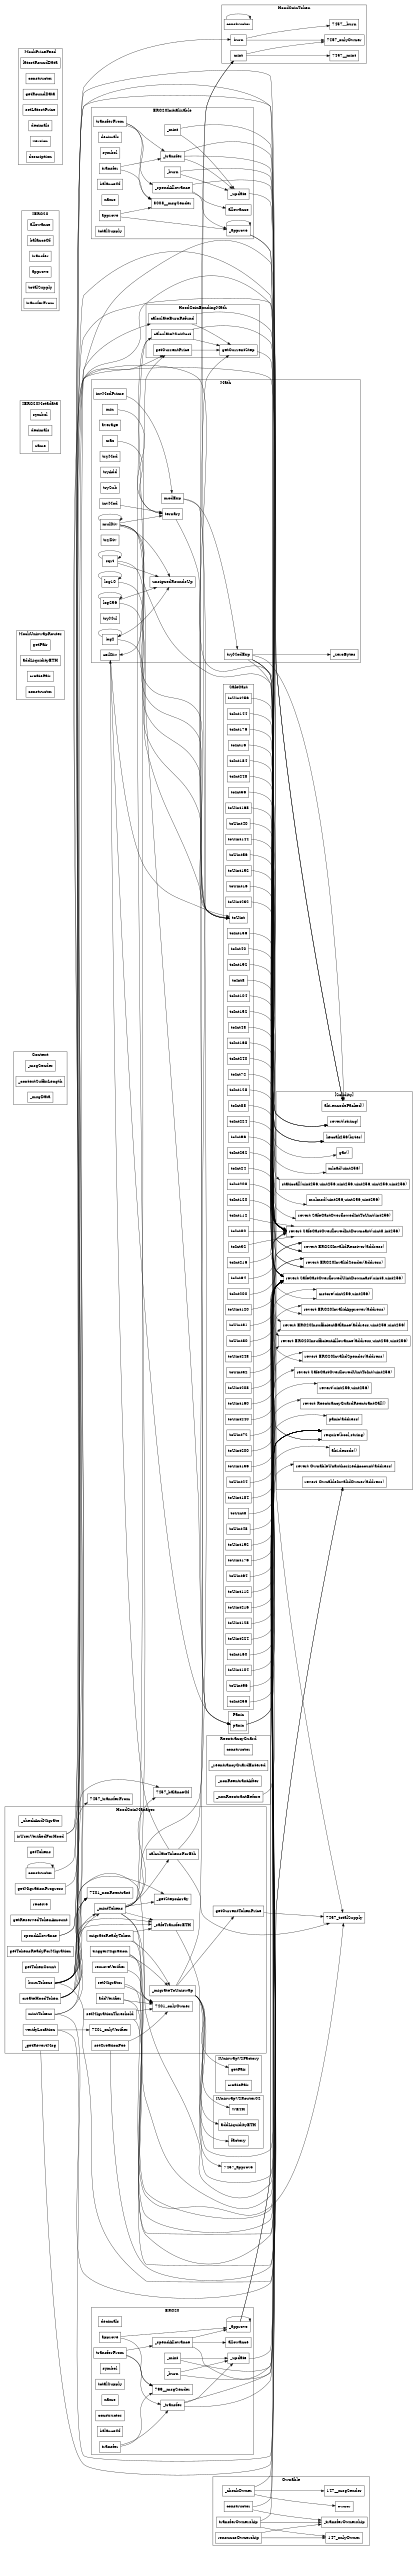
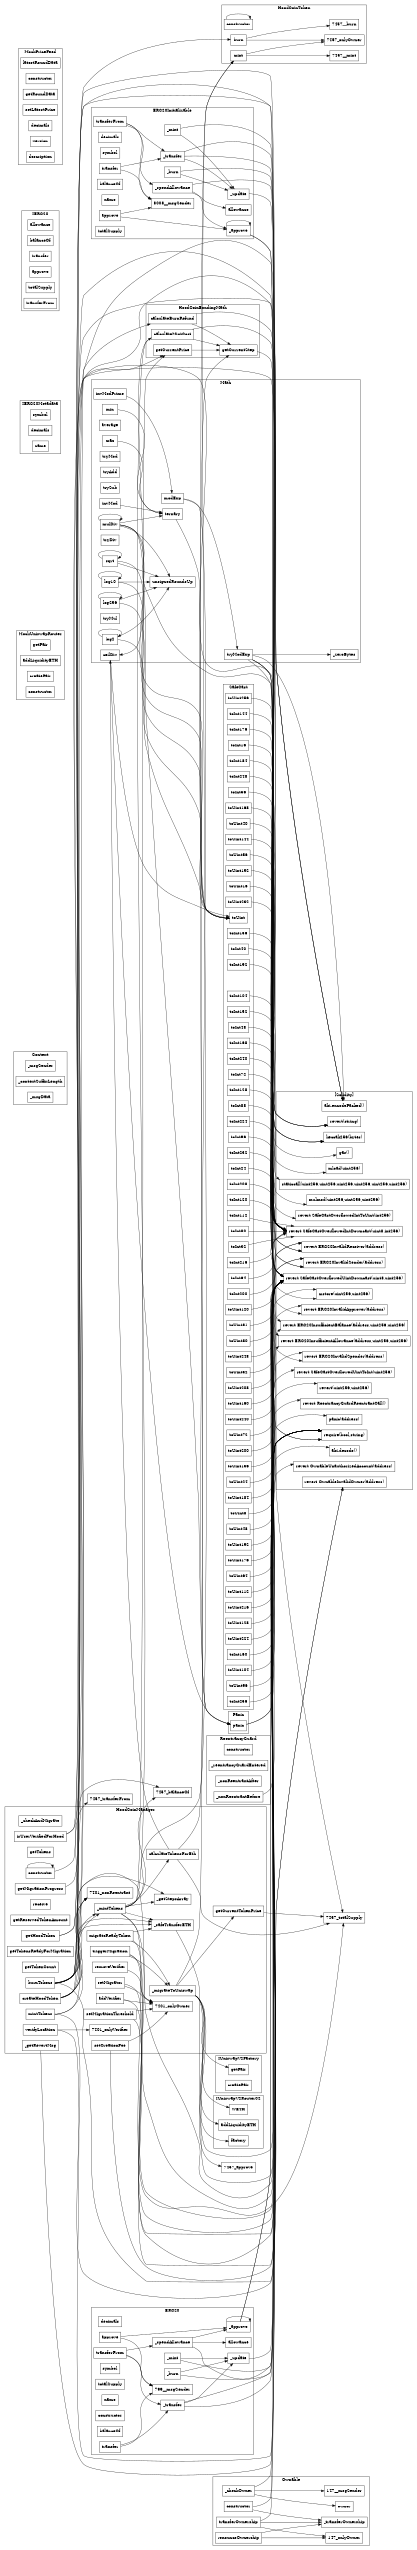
none -> (132, 582)
(238, 981) -> none
(40, 1936) -> (40, 1936)
